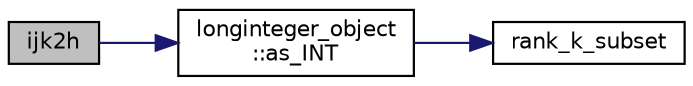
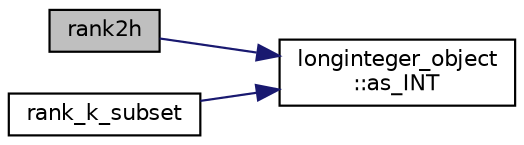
(54, 43) -> (105, 31)
(442, 43) -> (228, 97)
